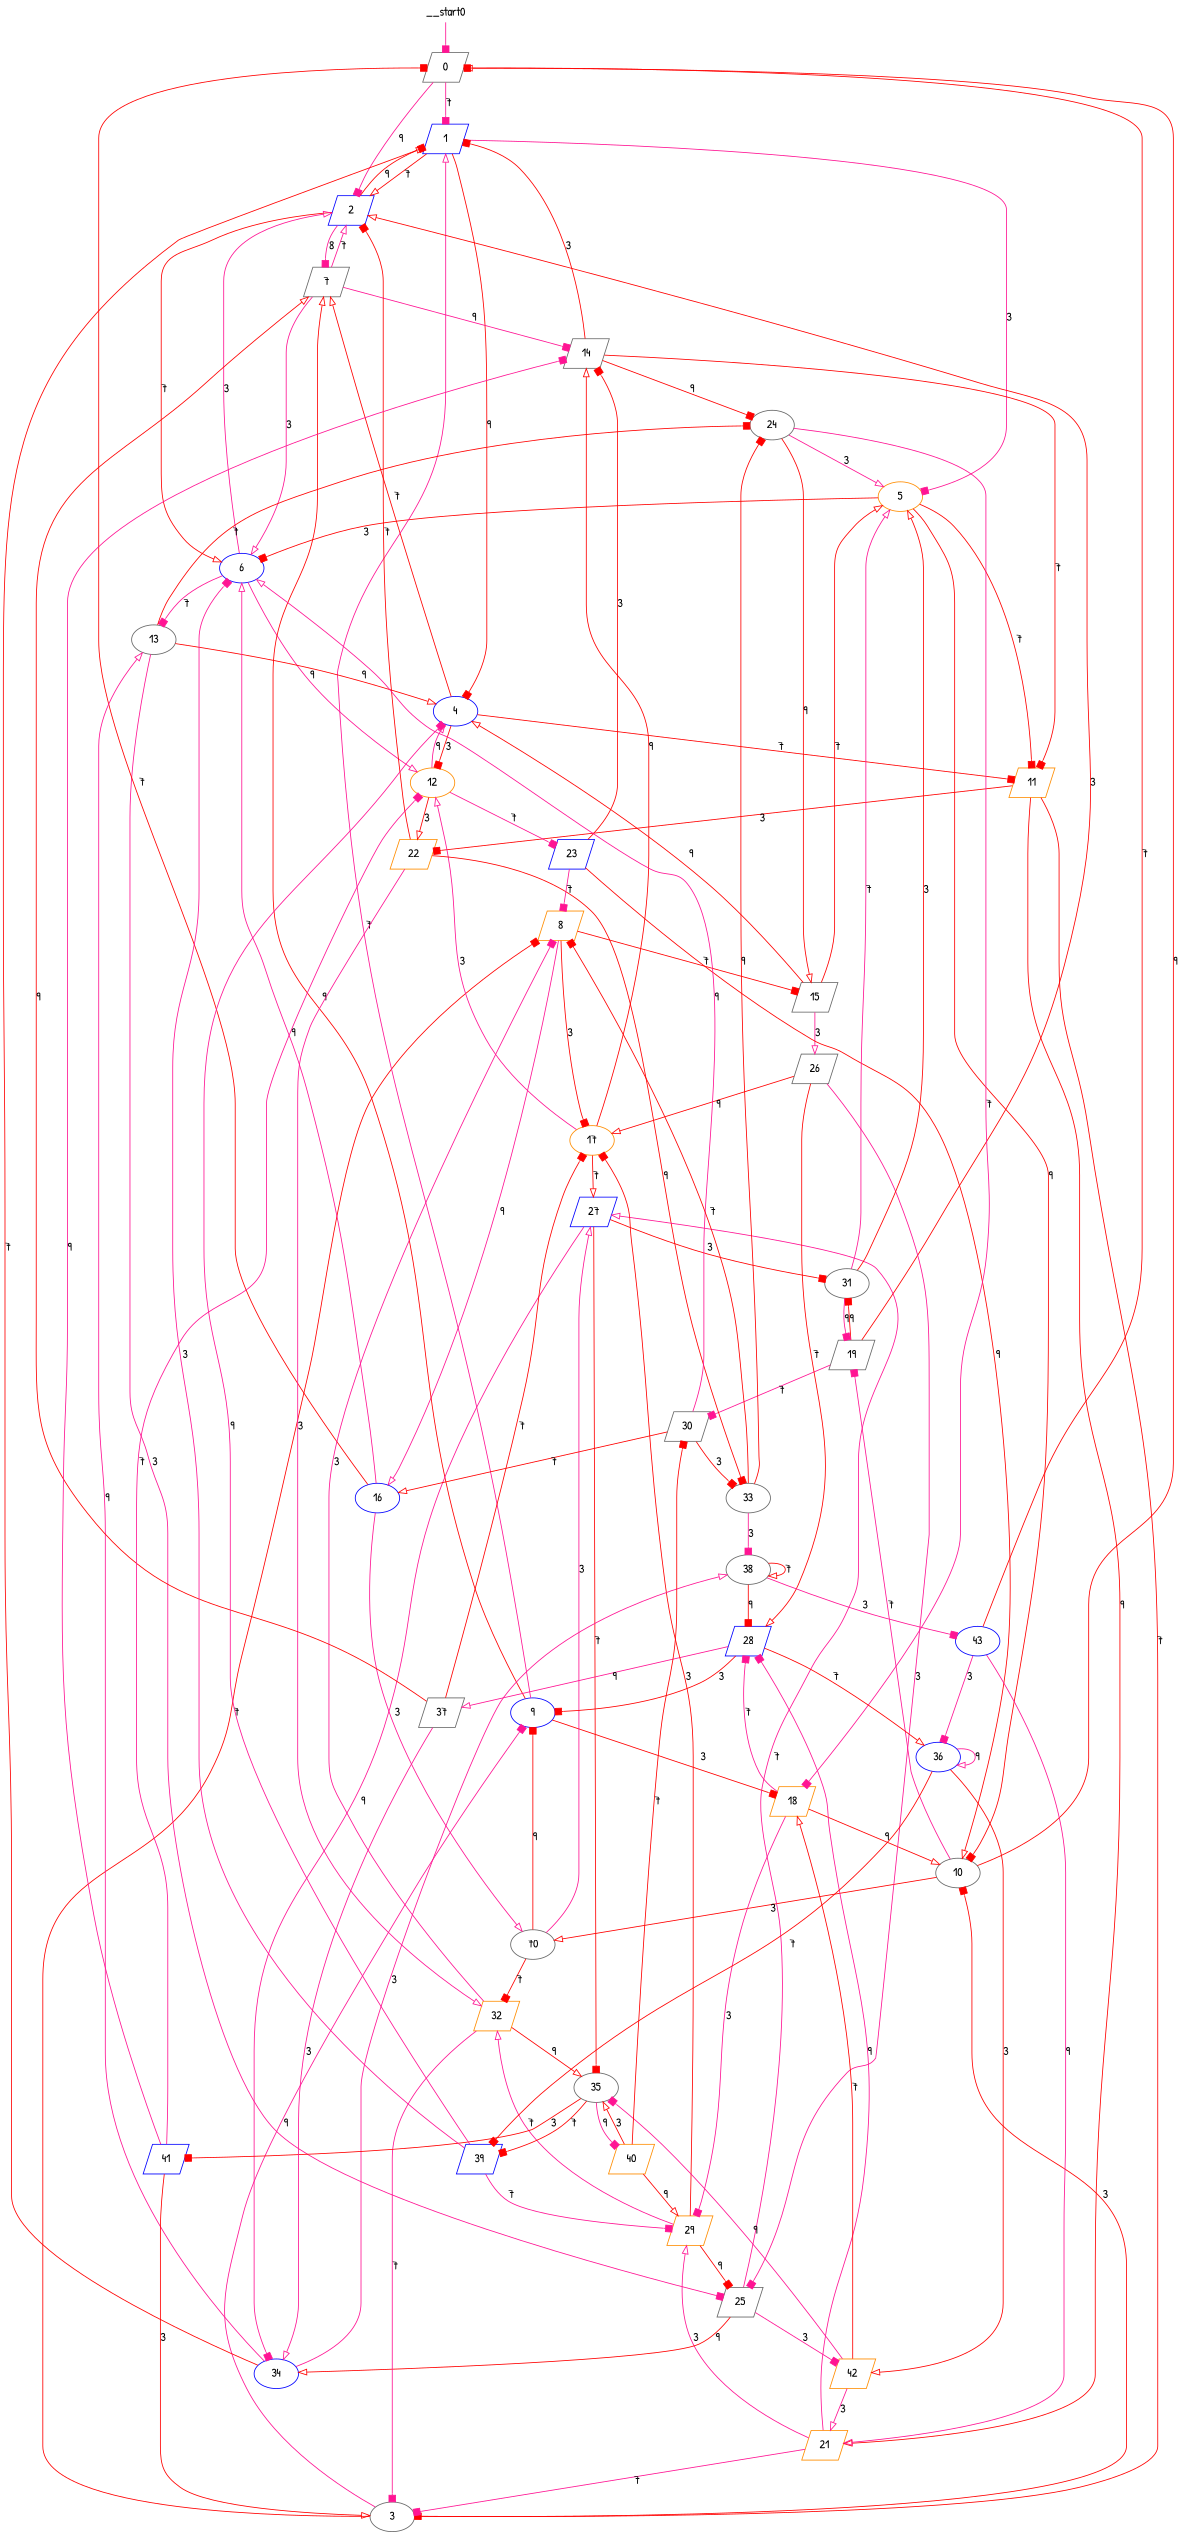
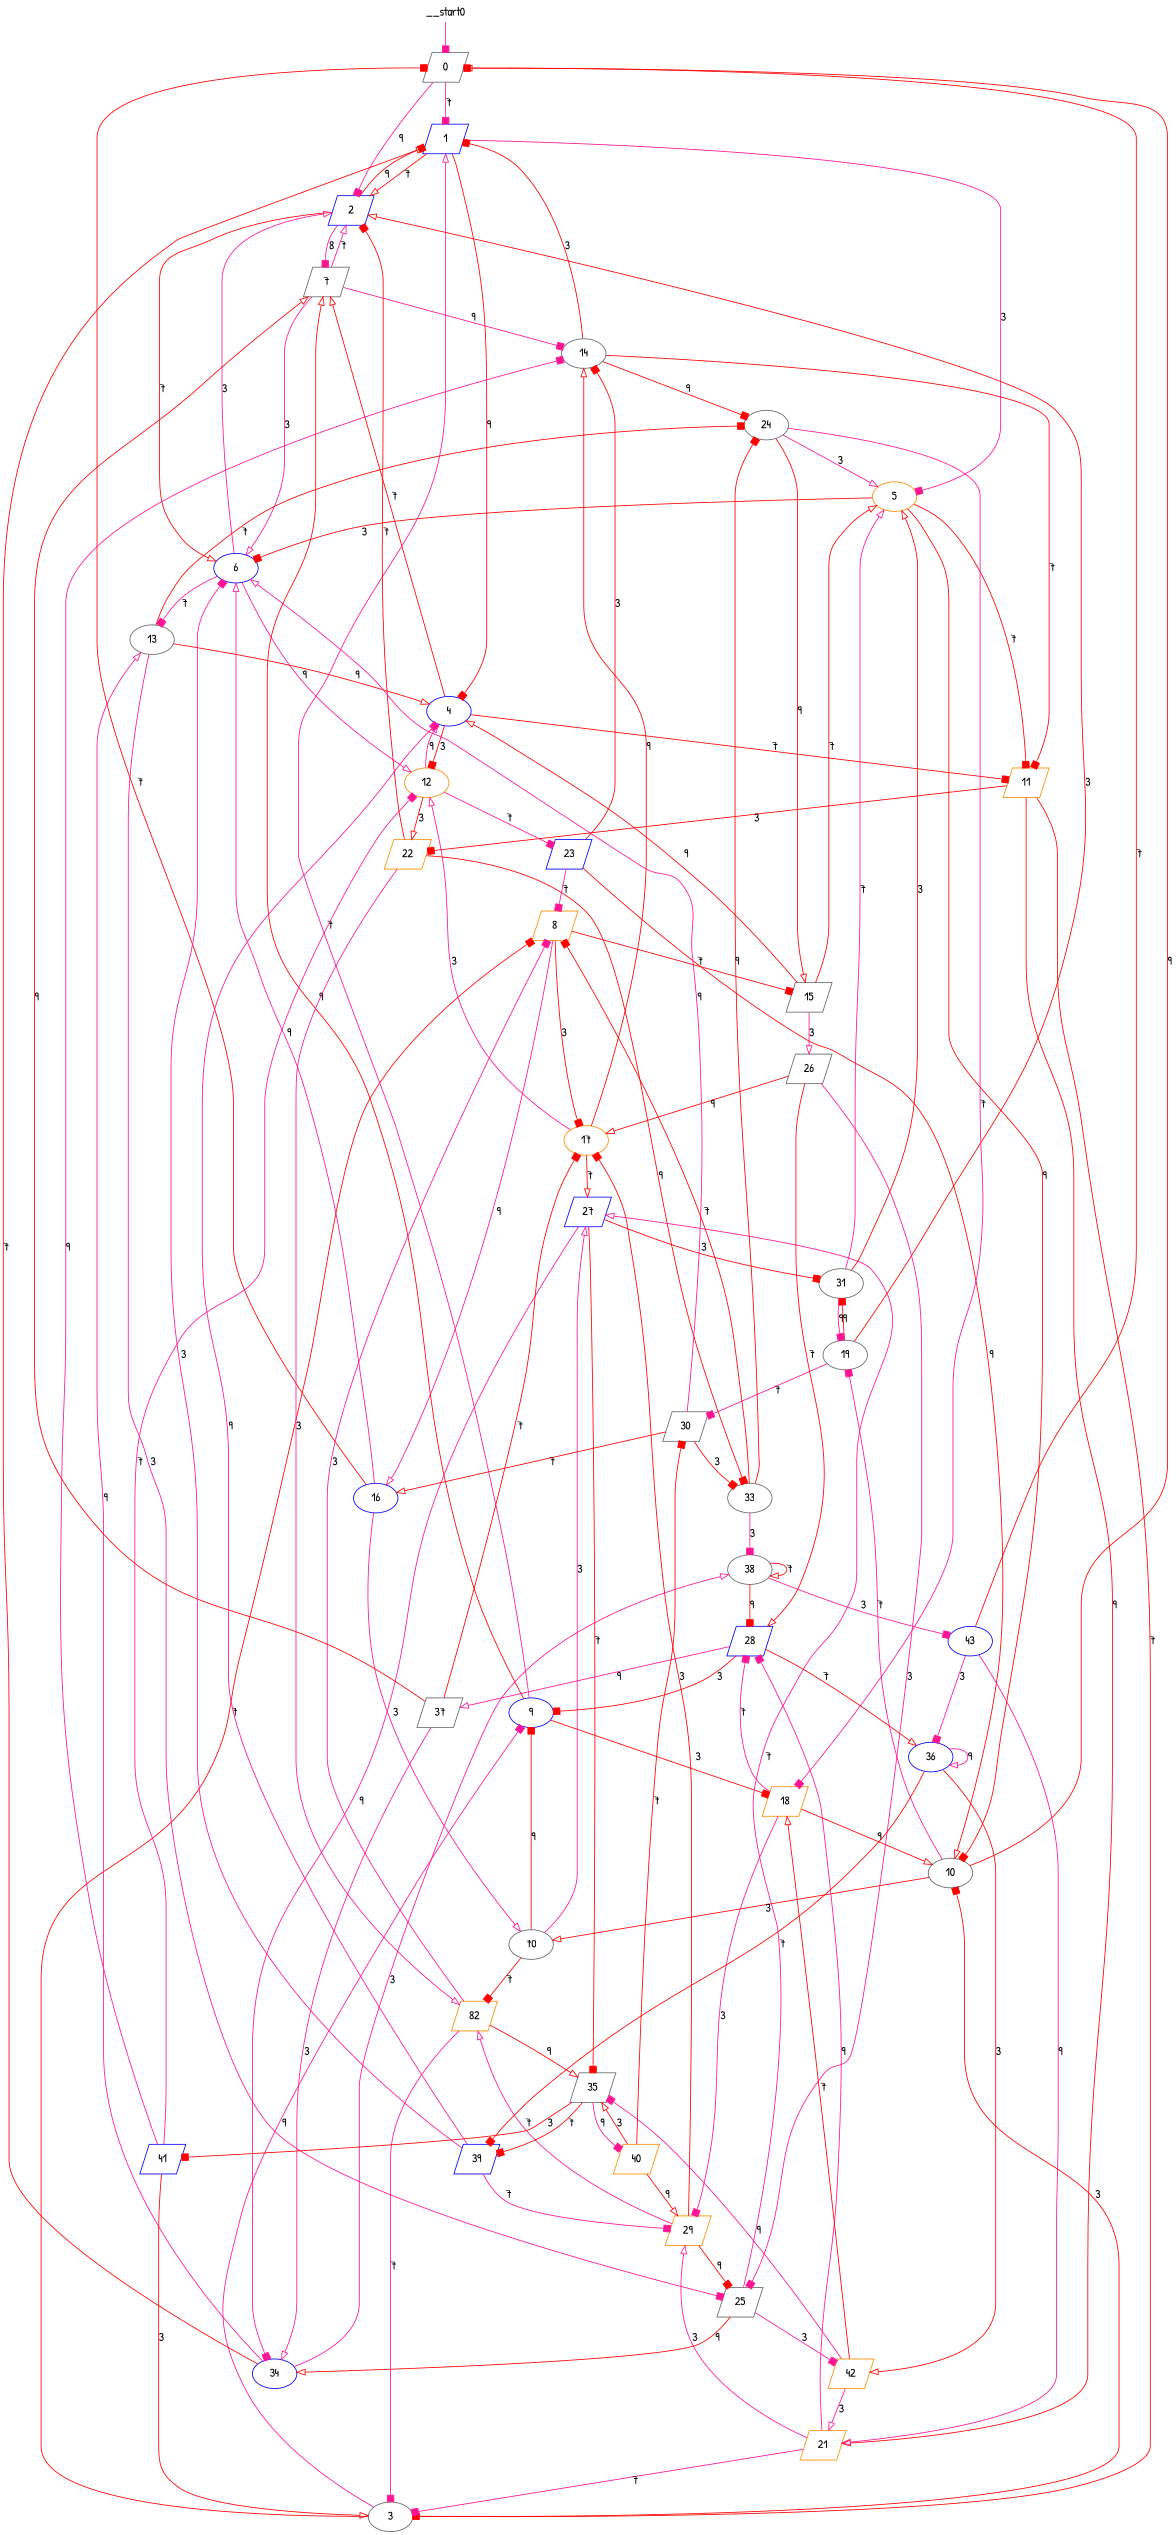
(586, 354) -> (584, 354)
(852, 1355) -> (845, 1355)
(497, 2016) -> (474, 2016)
(596, 2088) -> (593, 2088)
